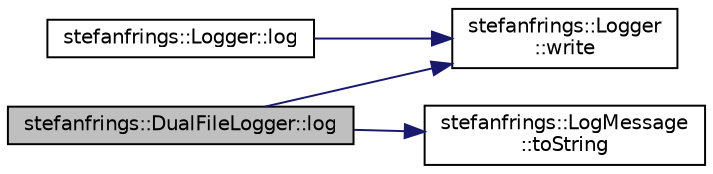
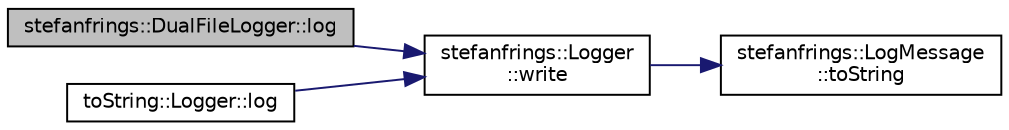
(181, 39) -> (181, 103)
(379, 131) -> (675, 65)
